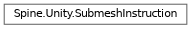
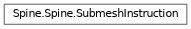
(96, 14) -> (96, 14)
